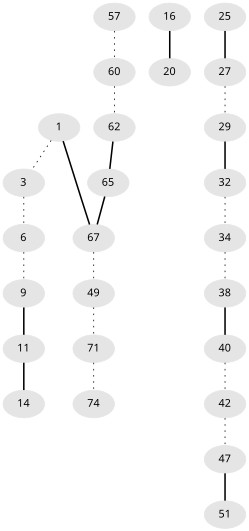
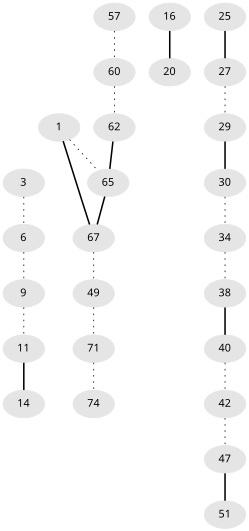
(41, 155) -> (84, 155)
(225, 183) -> (225, 183)
(24, 321) -> (24, 321)
